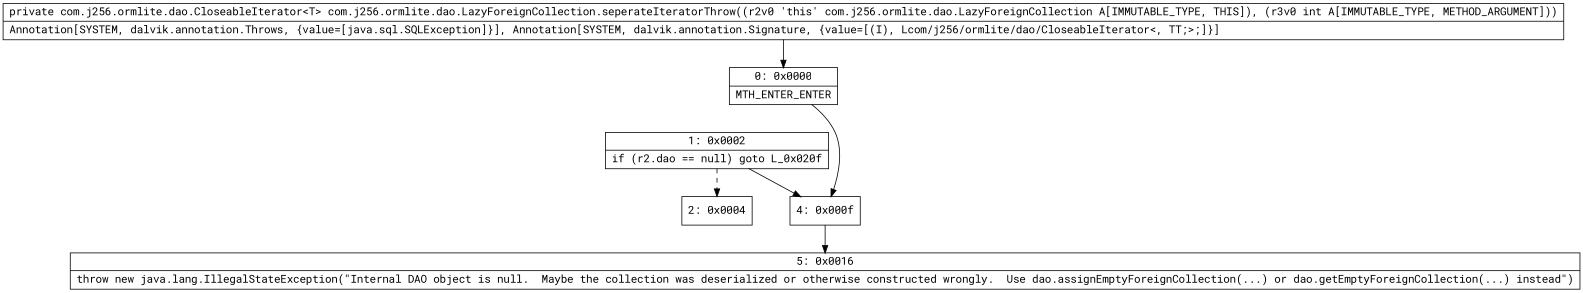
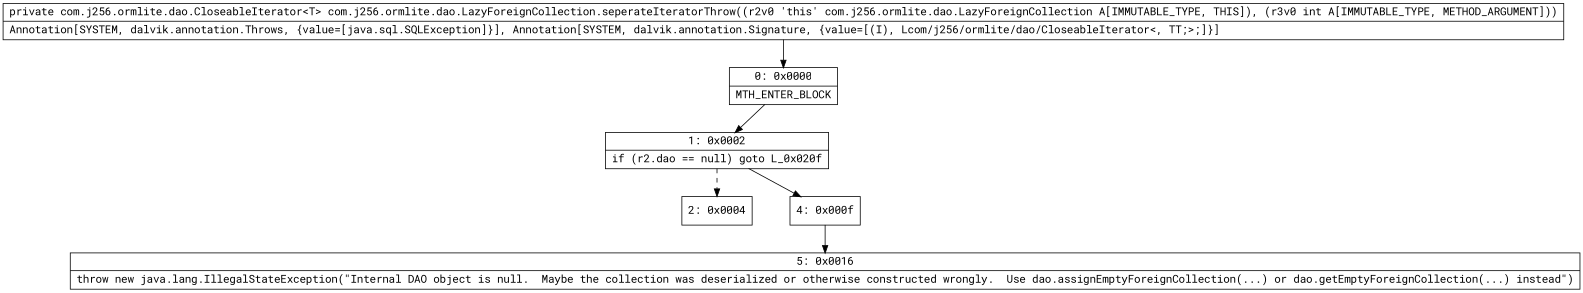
(783, 95) -> (783, 95)
(838, 143) -> (753, 116)
